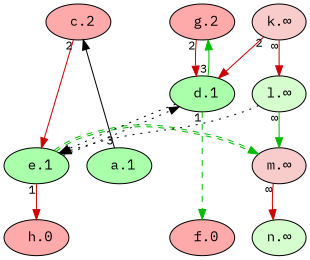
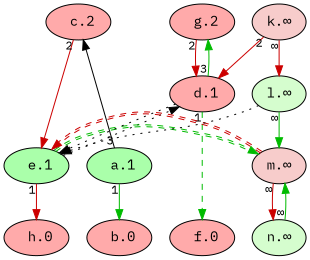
(202, 94) -> (202, 94)
none -> (177, 117)
none -> (286, 207)
none -> (119, 238)
